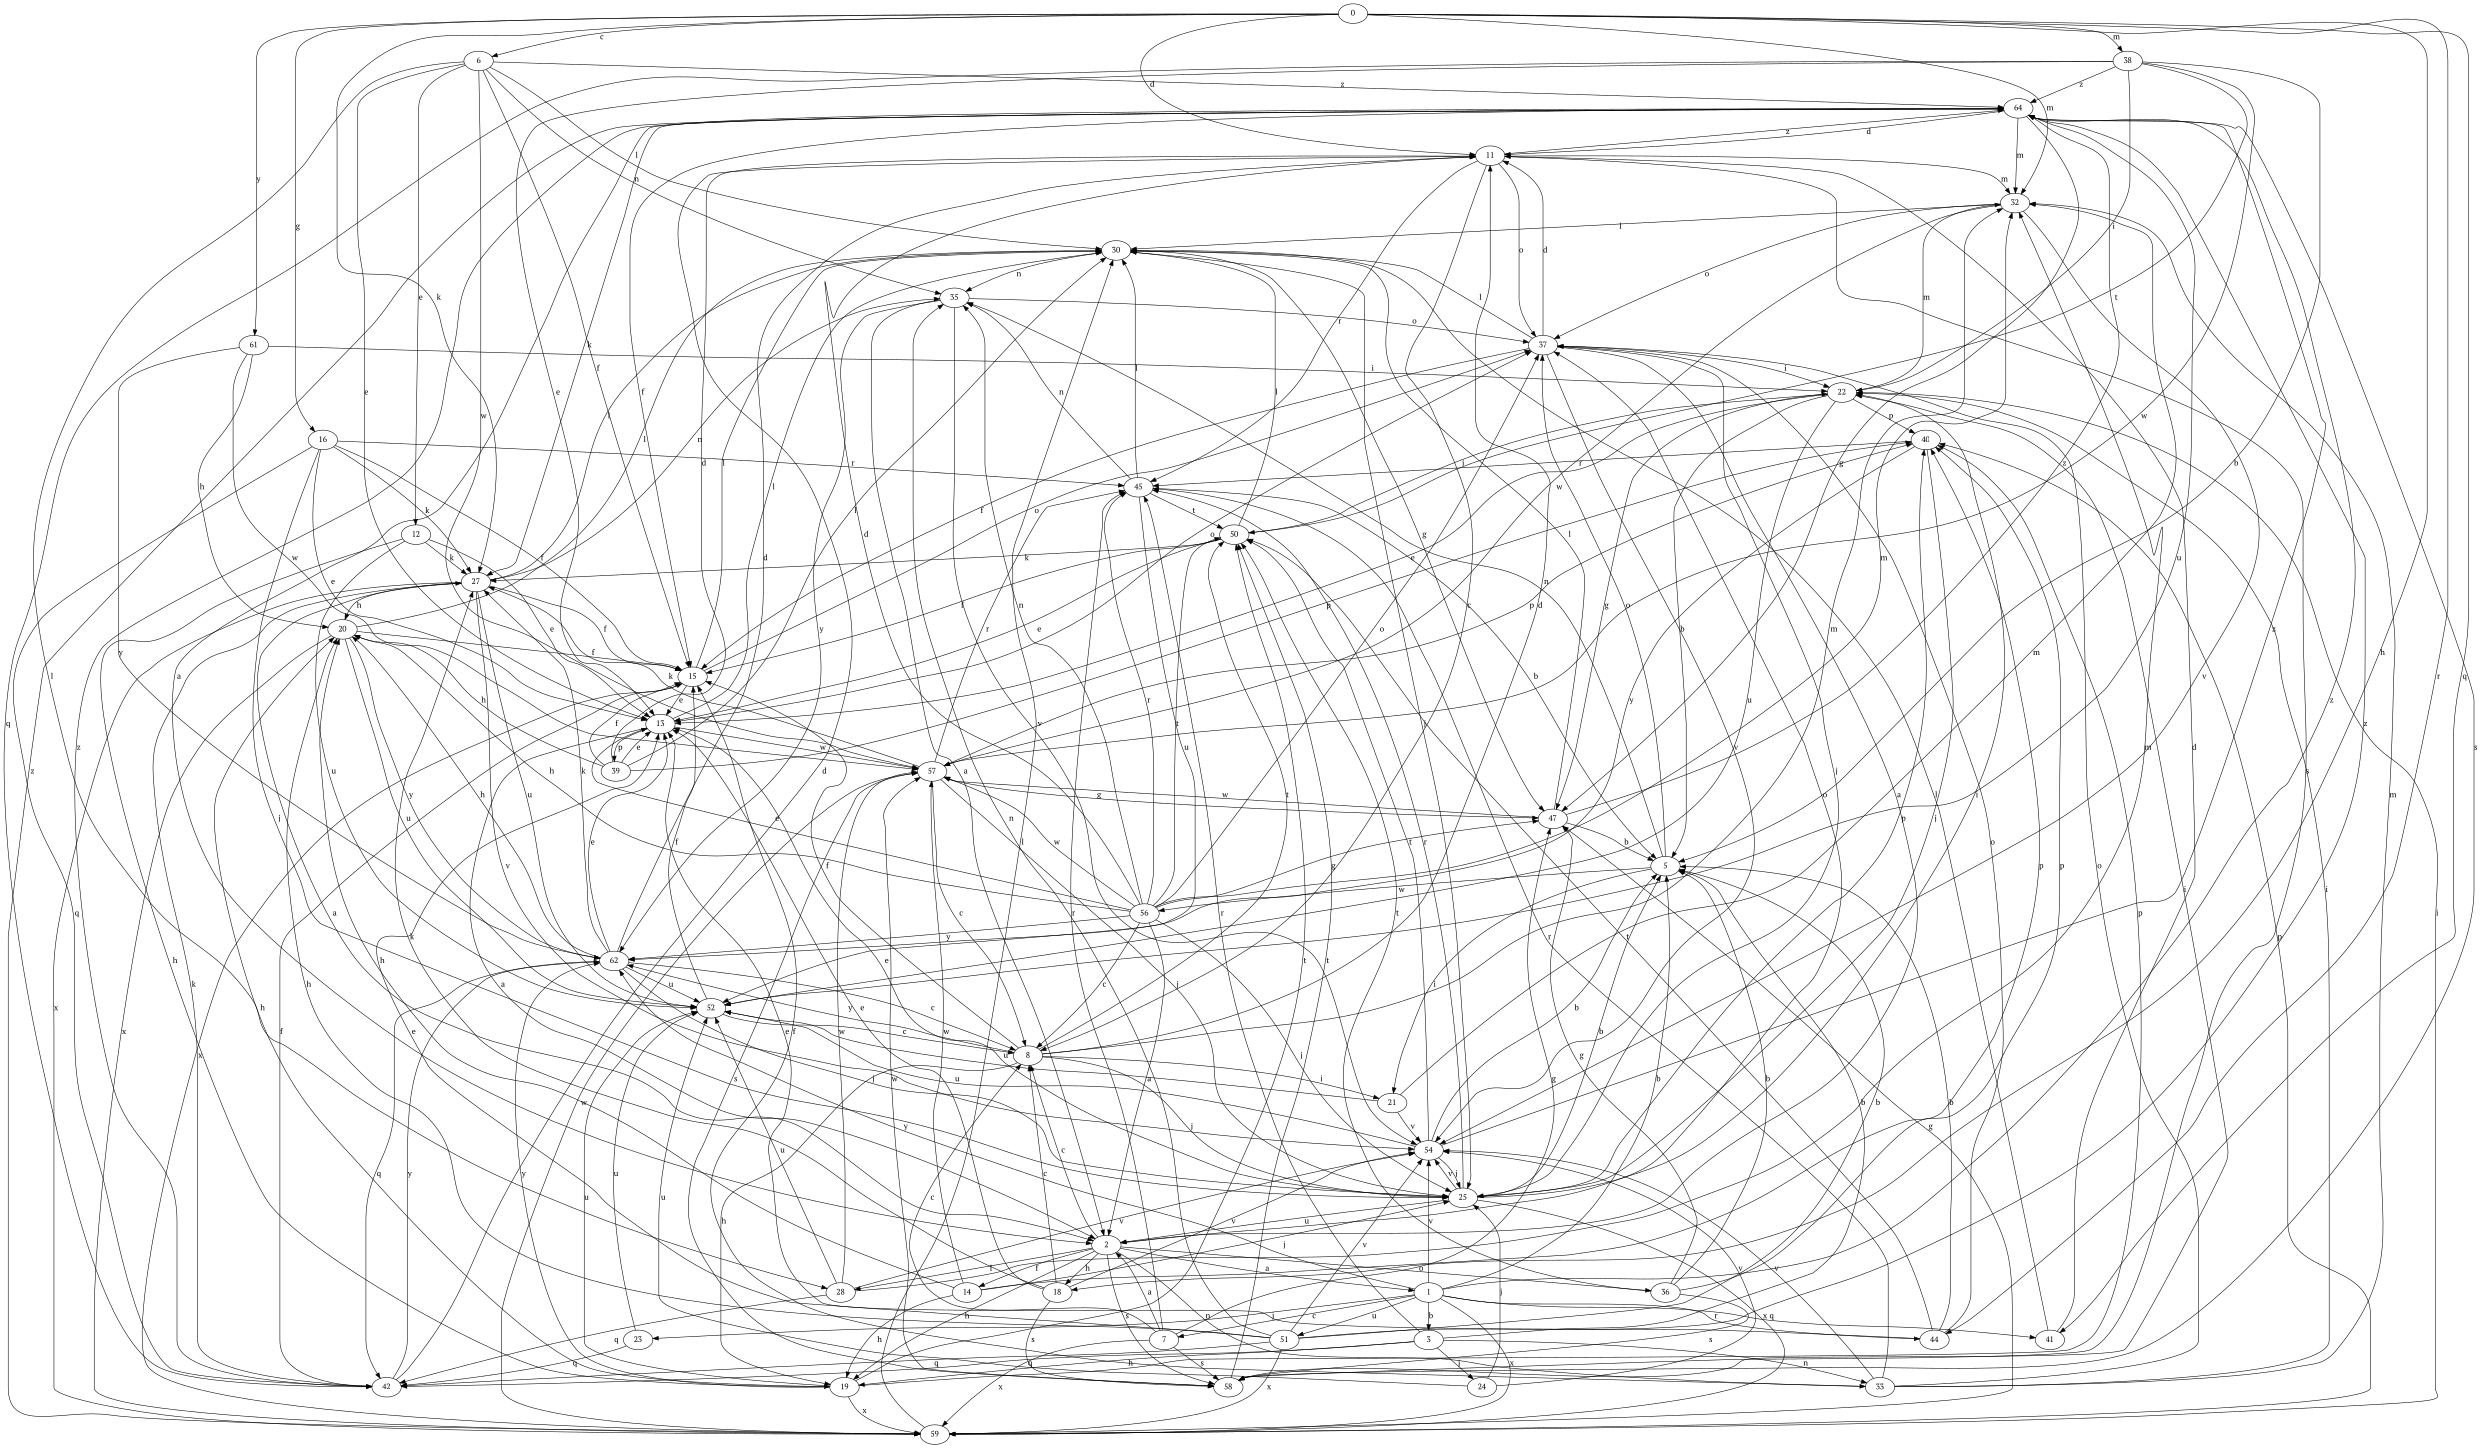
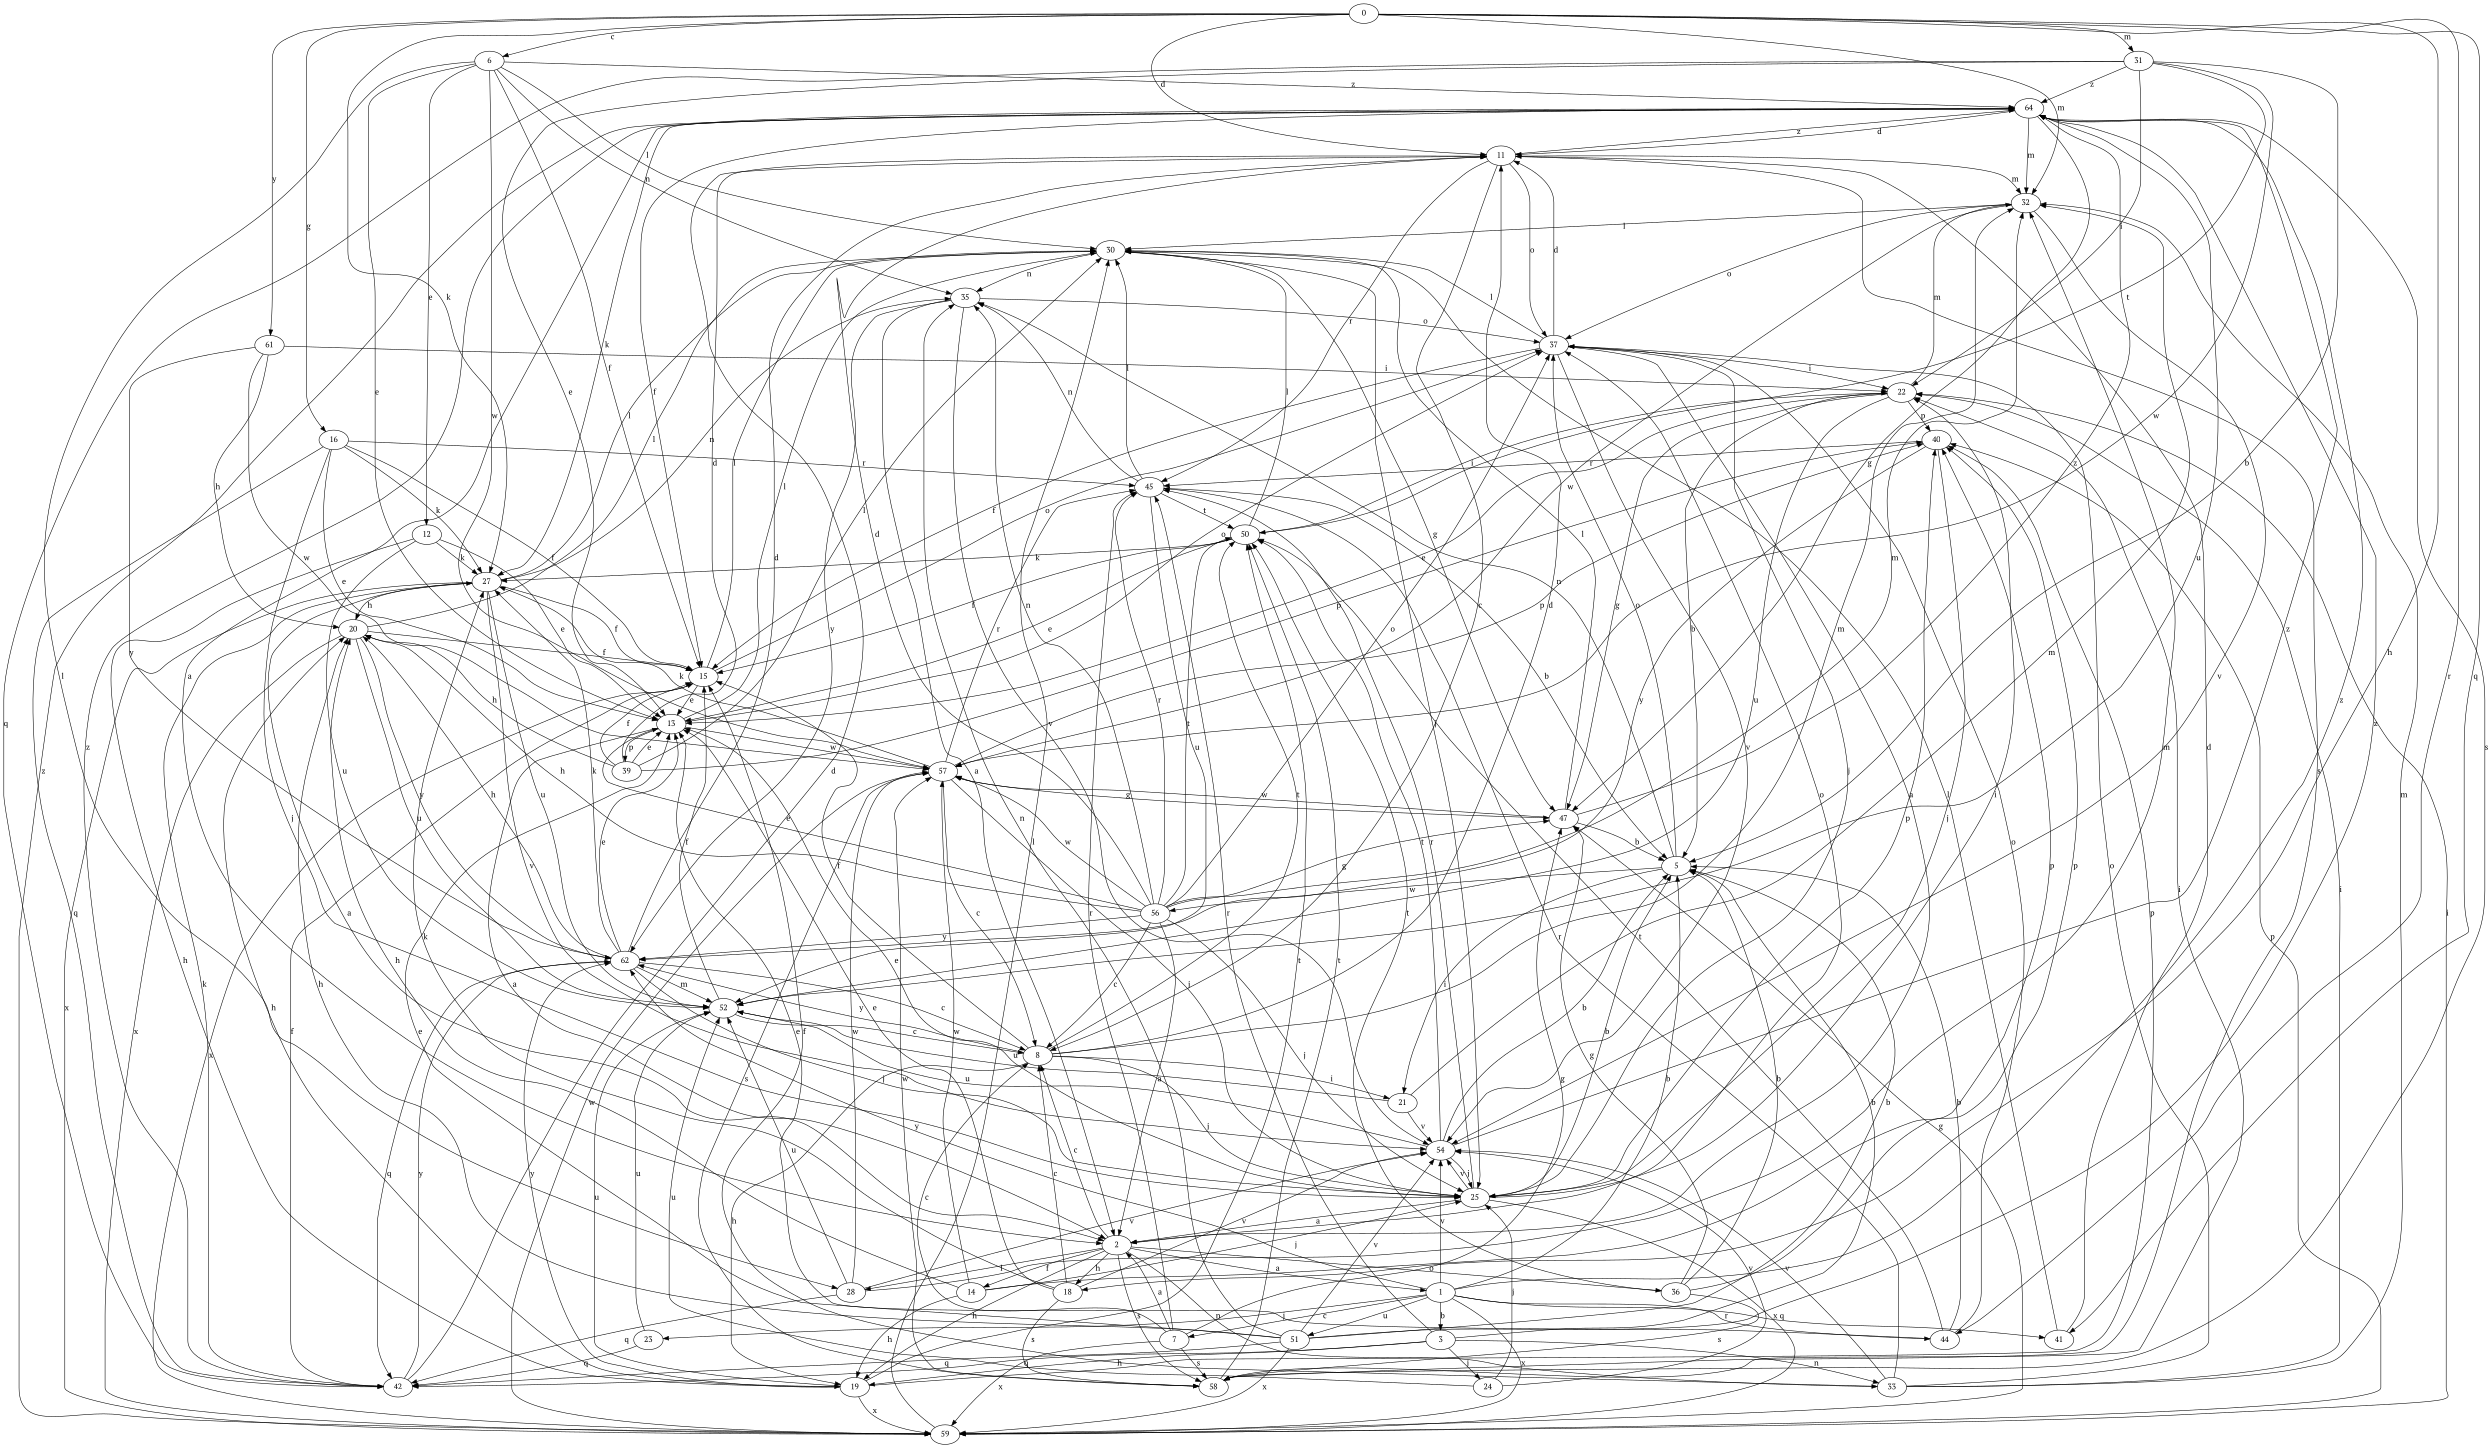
(2128, 61) -> (2139, 61)
(671, 985) -> (684, 985)
(1307, 1221) -> (1318, 1221)
